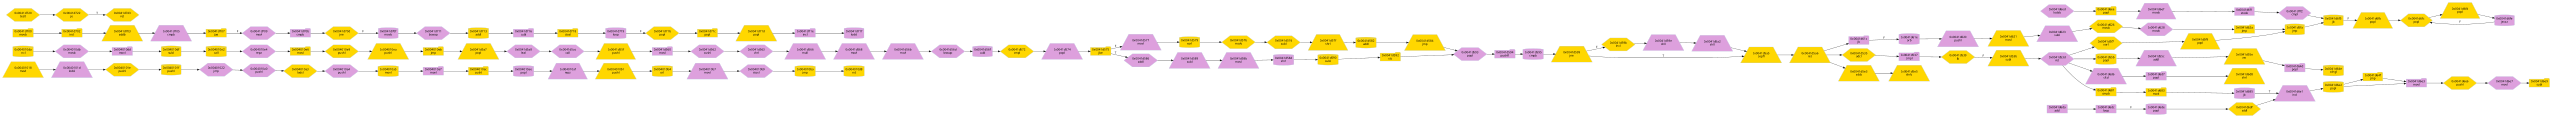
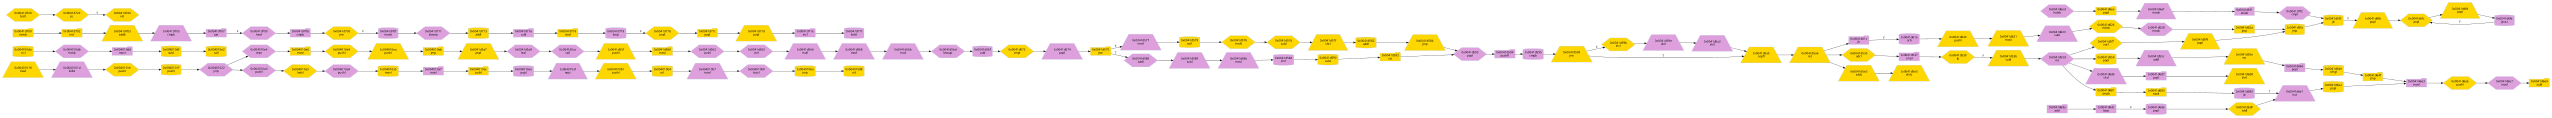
(216, 33) -> (216, 33)
(1958, 39) -> (1958, 39)
(233, 51) -> (237, 61)
(662, 51) -> (662, 51)
(2352, 82) -> (2352, 74)
